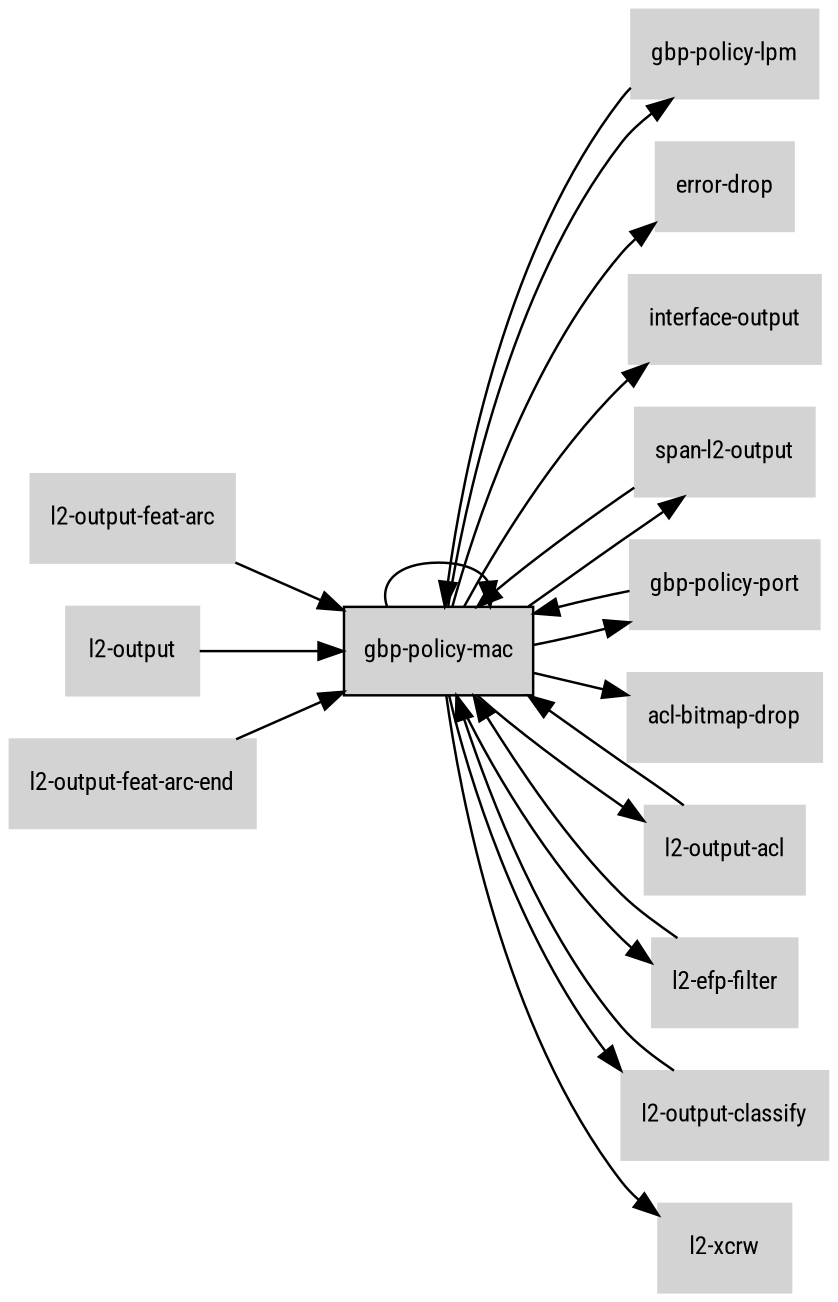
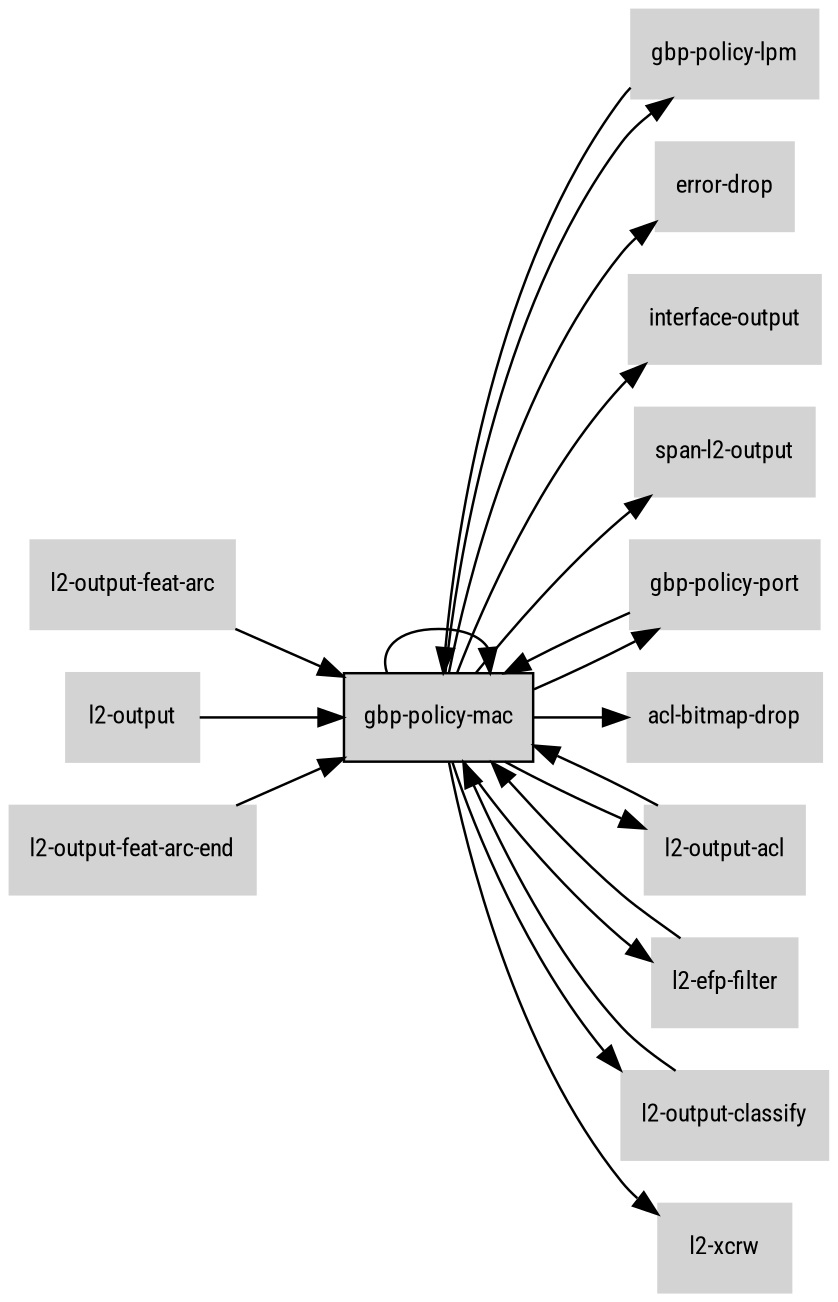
(564, 537) -> none
